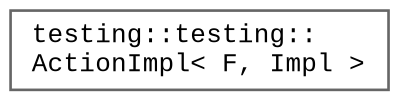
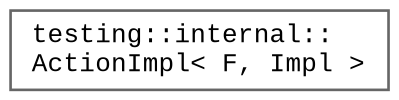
(200, 50) -> (200, 50)
